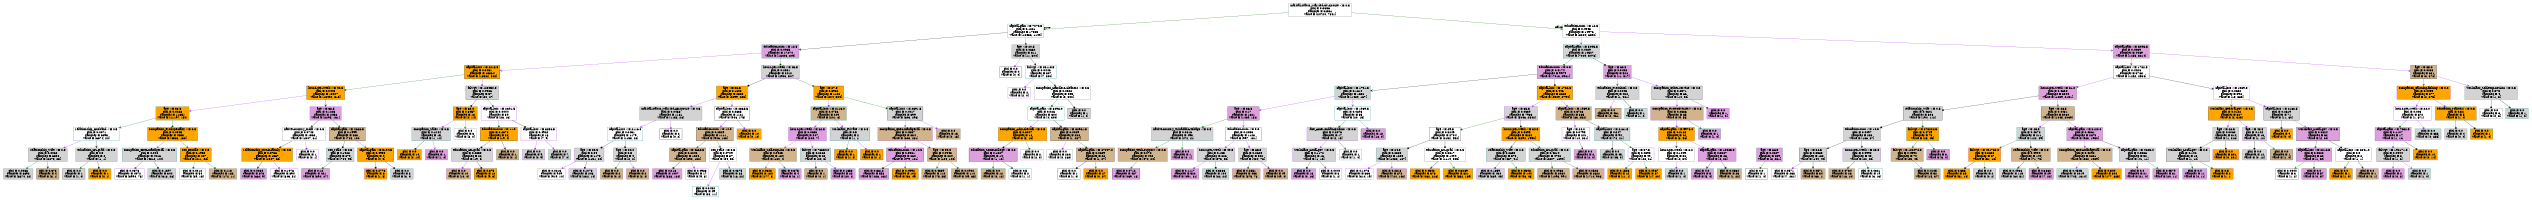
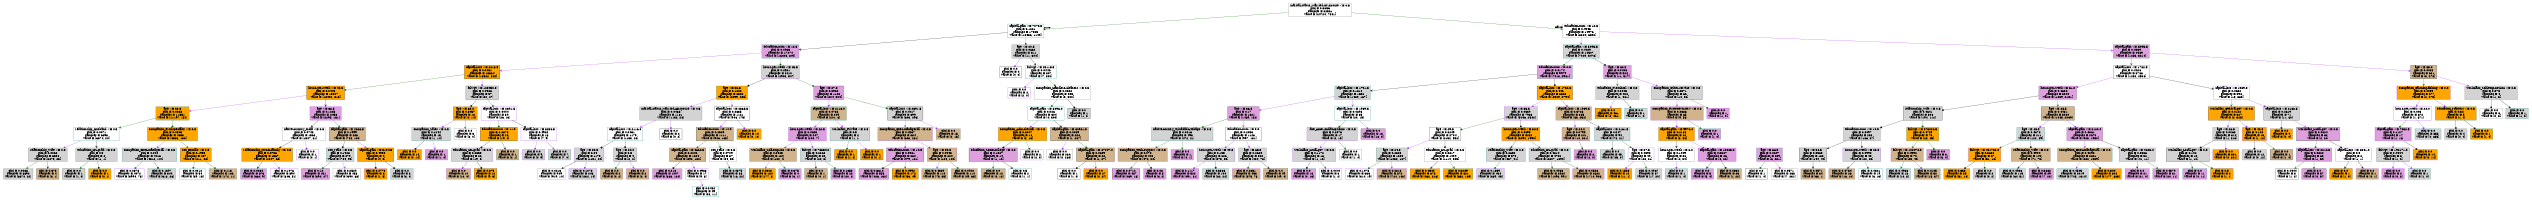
(829, 93) -> (829, 93)
(1608, 113) -> (1608, 113)
(1576, 134) -> (1576, 134)
(2254, 134) -> (2254, 134)
(1419, 144) -> (1419, 144)
(2226, 144) -> (2226, 144)
(586, 164) -> (586, 164)
(728, 164) -> (728, 164)
(939, 164) -> (939, 164)
(1630, 164) -> (1630, 164)
(1645, 164) -> (1645, 164)
(570, 165) -> (570, 165)
(830, 165) -> (830, 165)
(1375, 165) -> (1375, 165)
(1798, 165) -> (1777, 164)
(714, 173) -> (701, 182)
none -> (347, 174)
(905, 174) -> (905, 174)
none -> (1155, 174)
(1276, 174) -> (1276, 174)
(1521, 174) -> none
(1649, 174) -> (1649, 174)
none -> (1898, 174)
